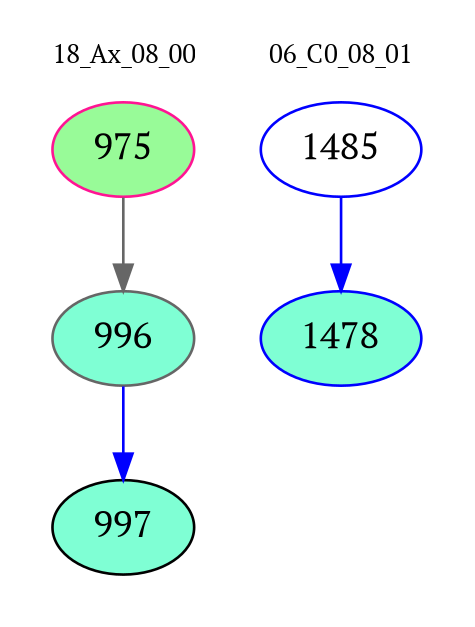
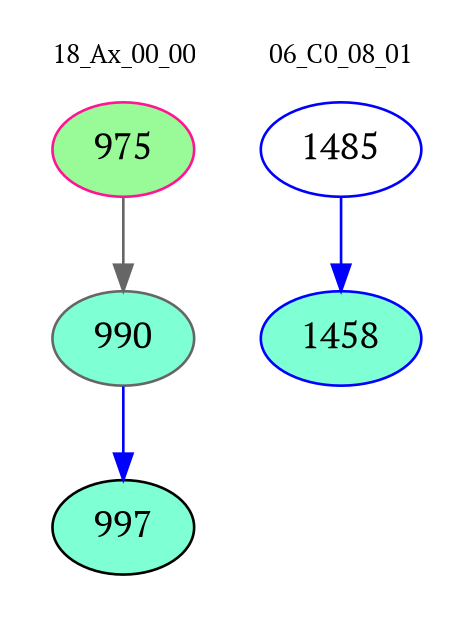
(125, 56) -> (125, 56)
(123, 338) -> (123, 338)
(341, 338) -> (341, 338)
